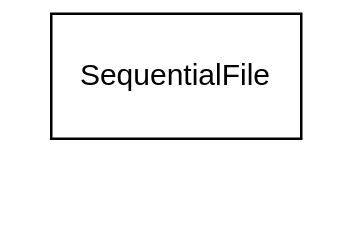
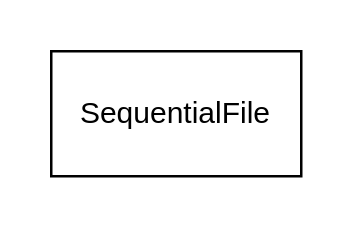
(176, 76) -> (176, 114)
